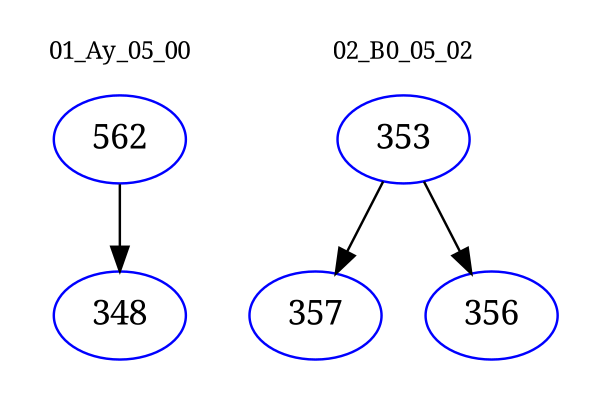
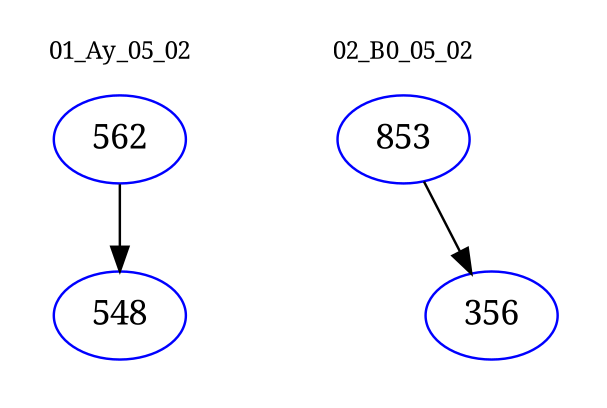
(120, 53) -> (120, 53)
(404, 139) -> (404, 139)
(120, 316) -> (120, 316)
(316, 316) -> none
